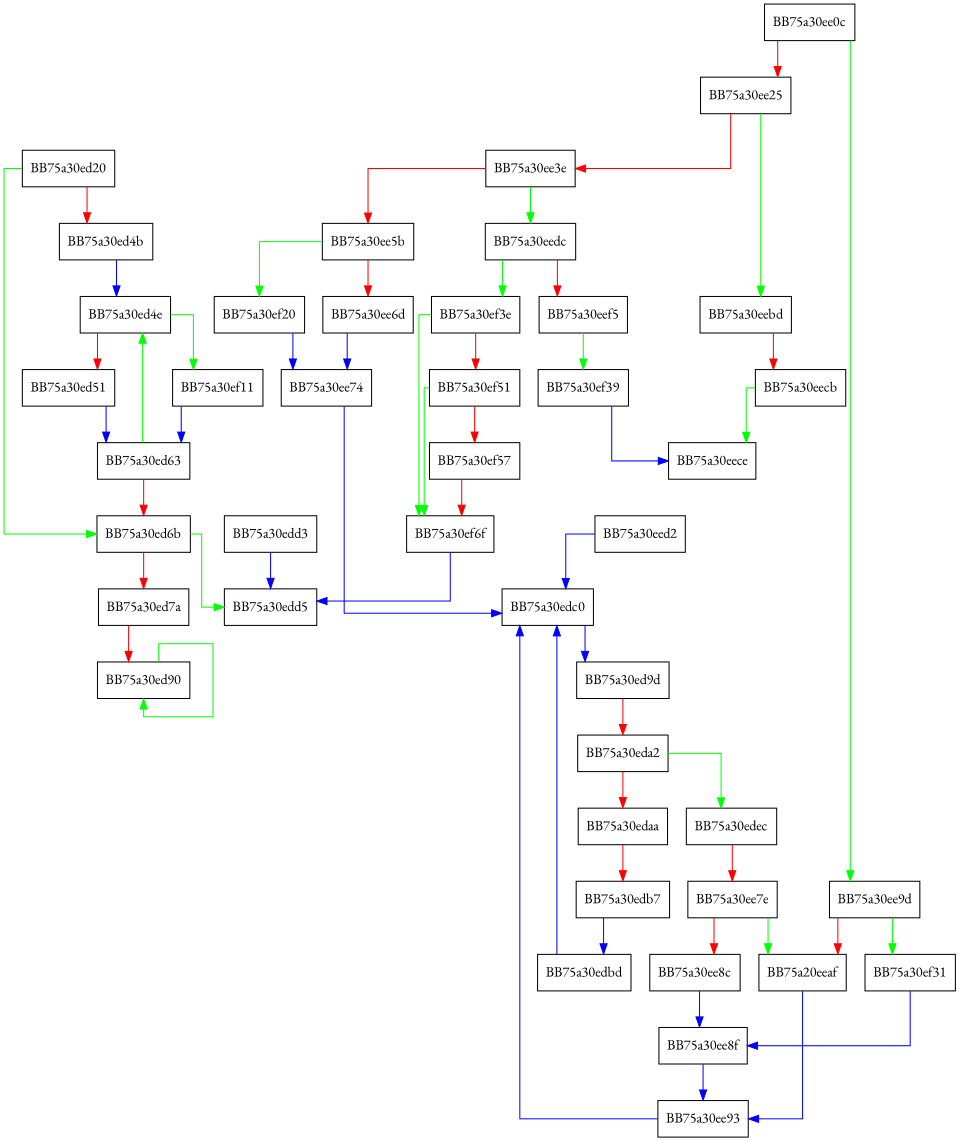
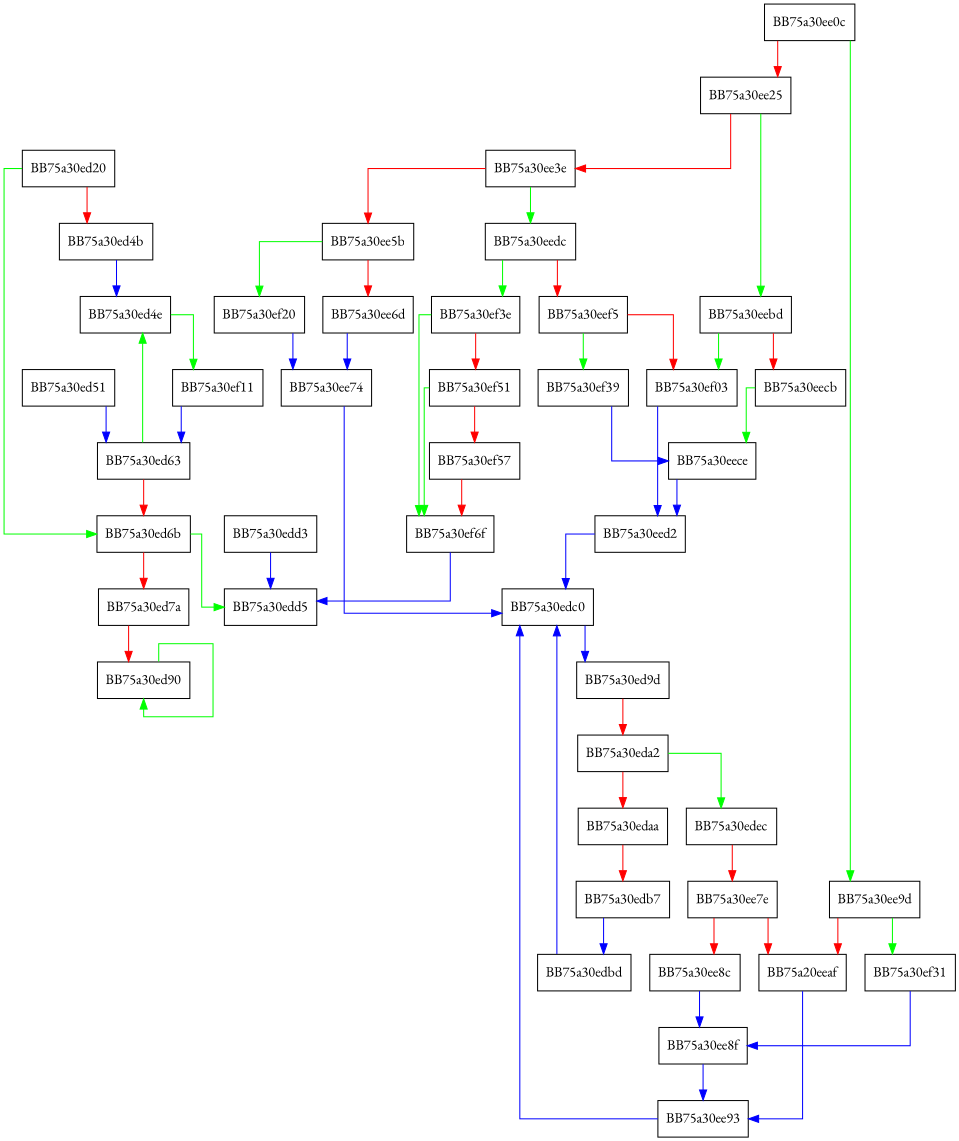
(97, 346) -> none
none -> (692, 388)
none -> (677, 492)
(768, 931) -> (768, 931)
